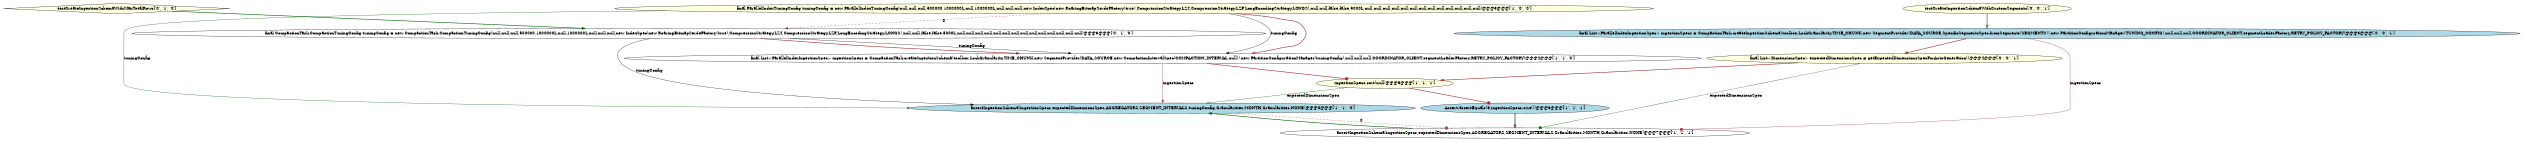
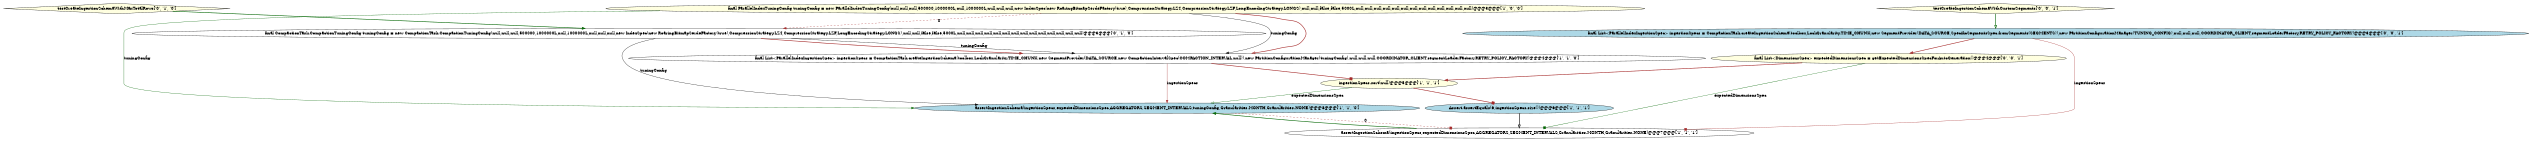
(1987, 9) -> (1996, 9)
